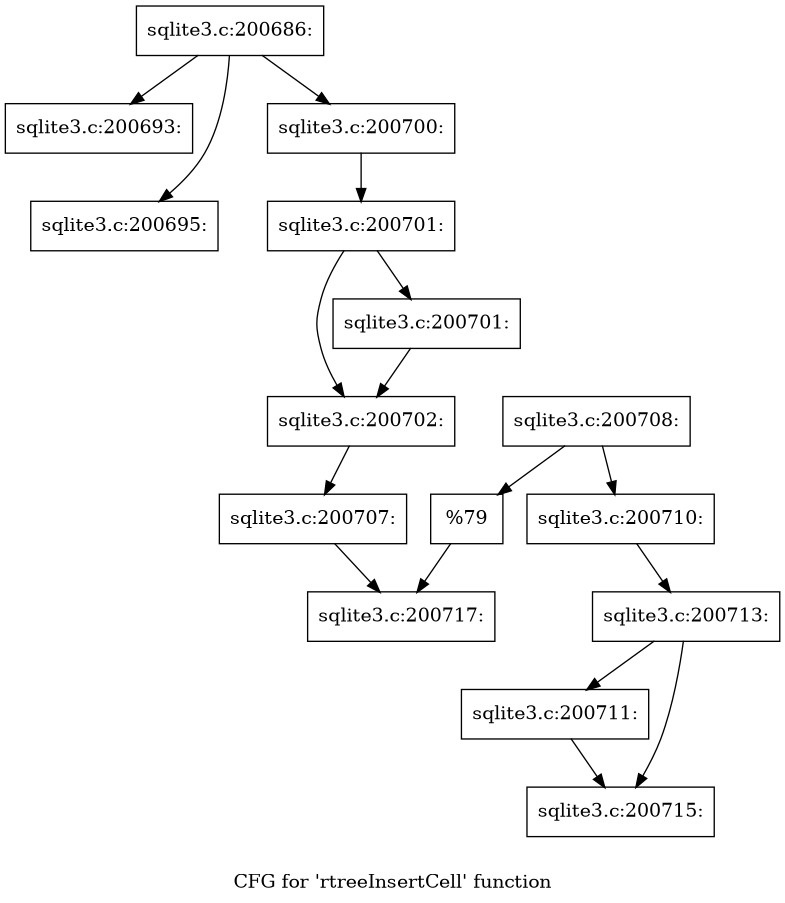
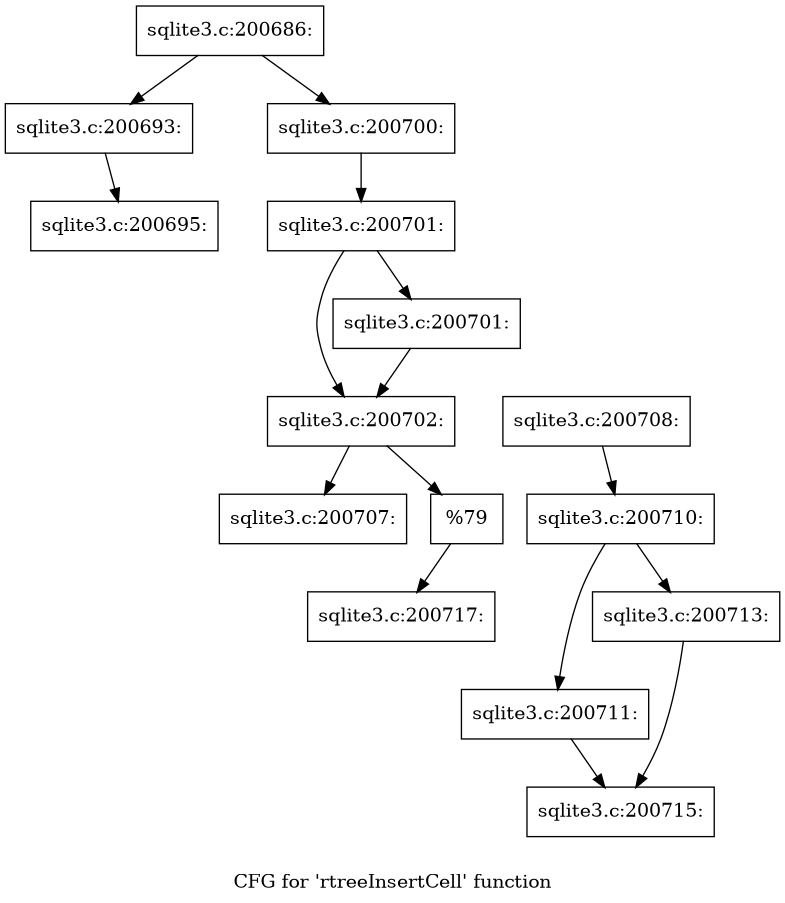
(215, 131) -> (110, 171)
(537, 466) -> (409, 466)
(353, 563) -> none
(626, 662) -> (575, 607)
